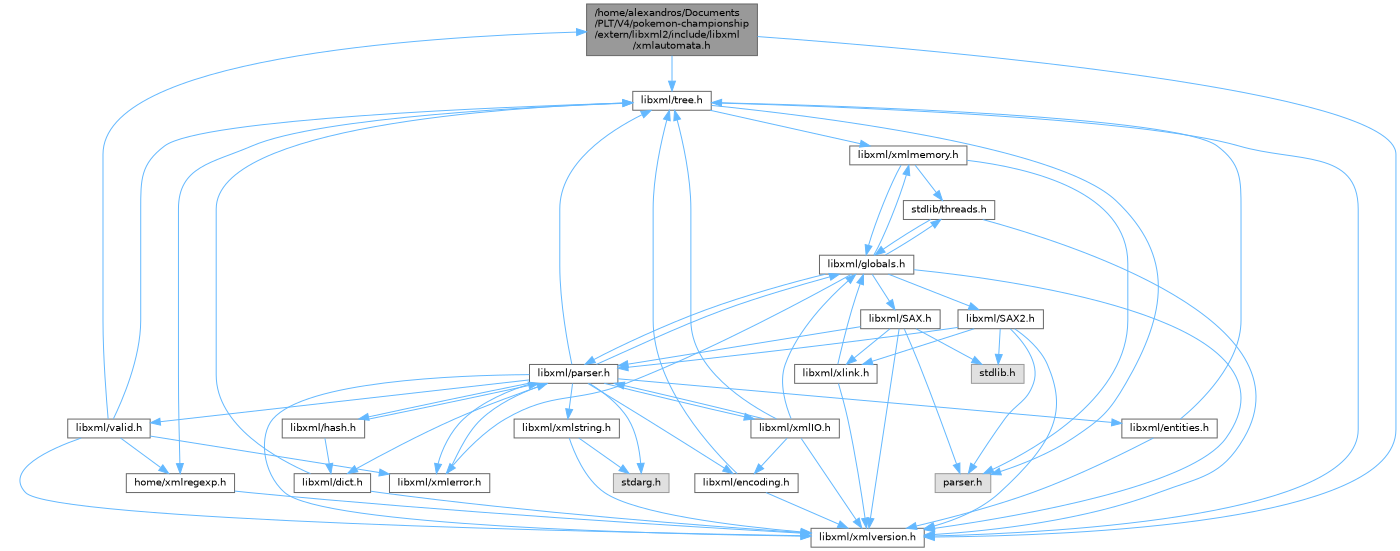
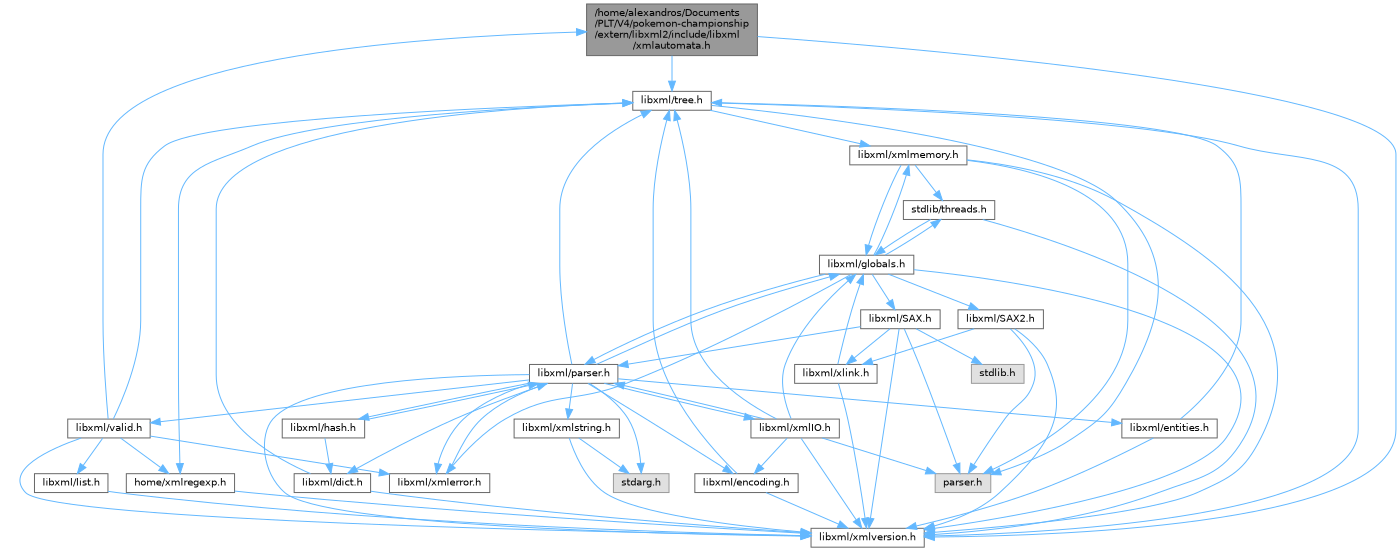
(1000, 342) -> none
(801, 348) -> none
none -> (1276, 382)
none -> (872, 453)
none -> (71, 483)
